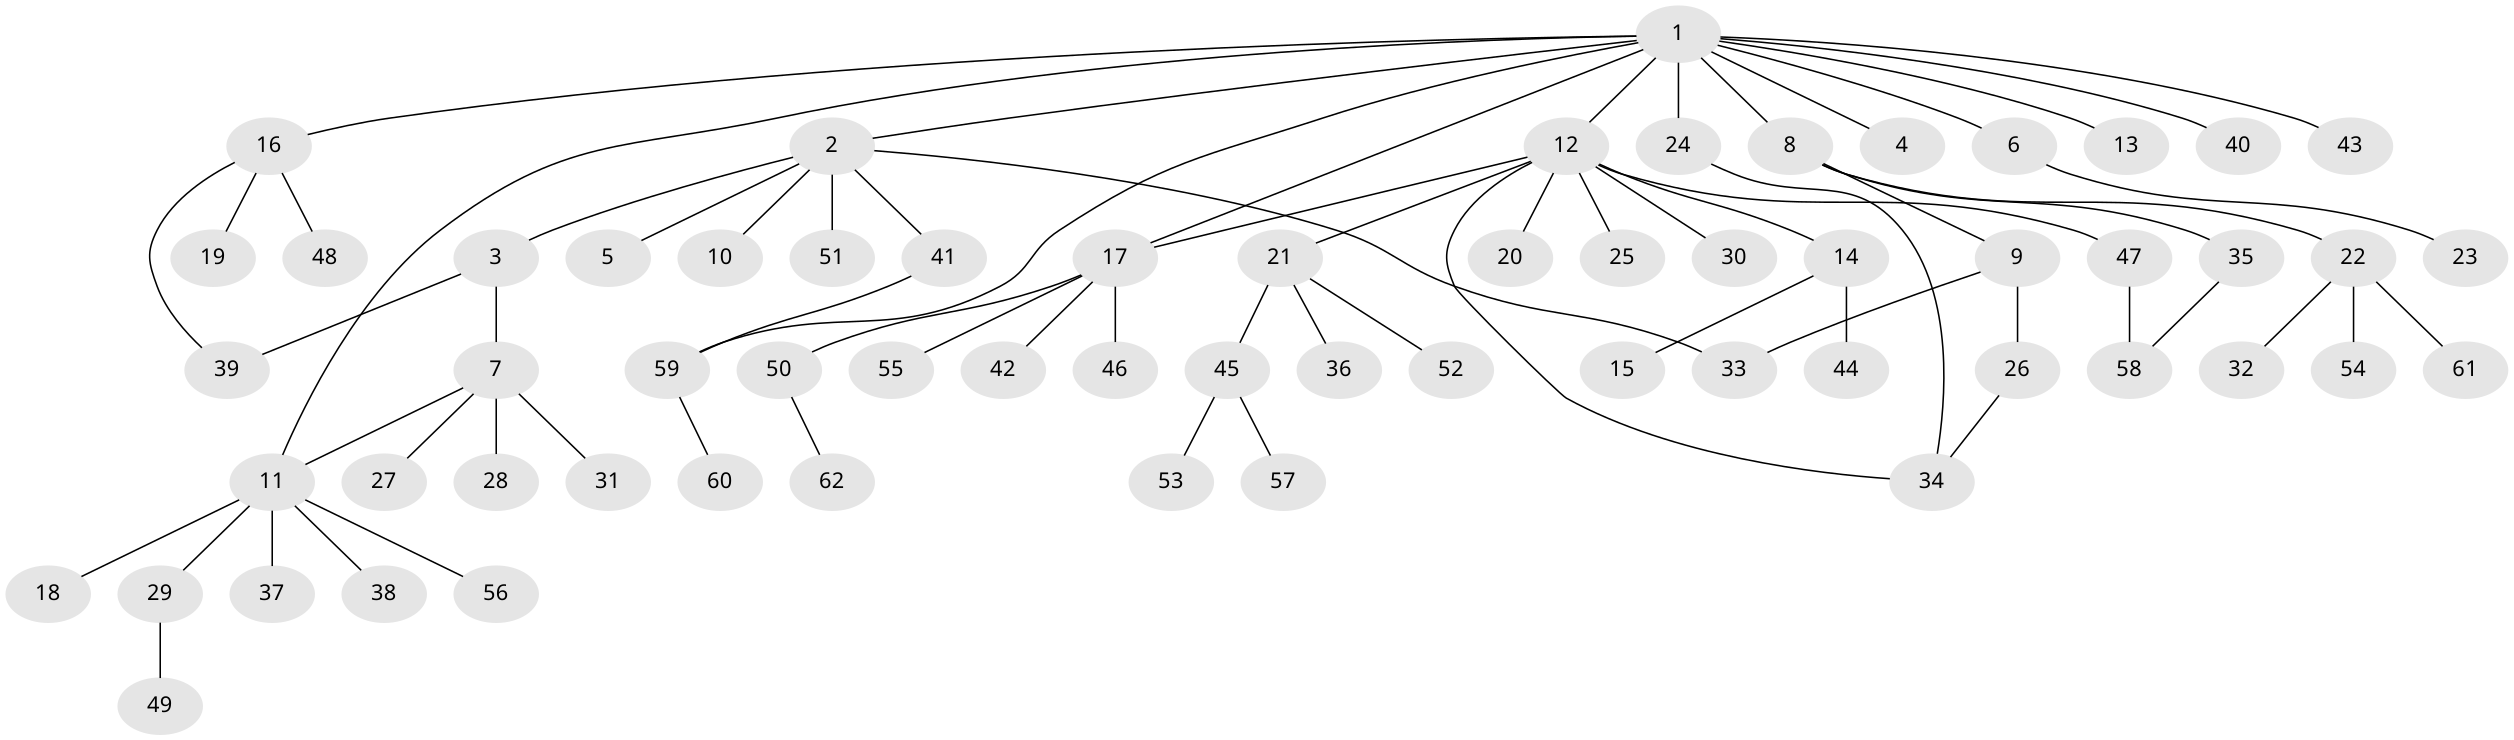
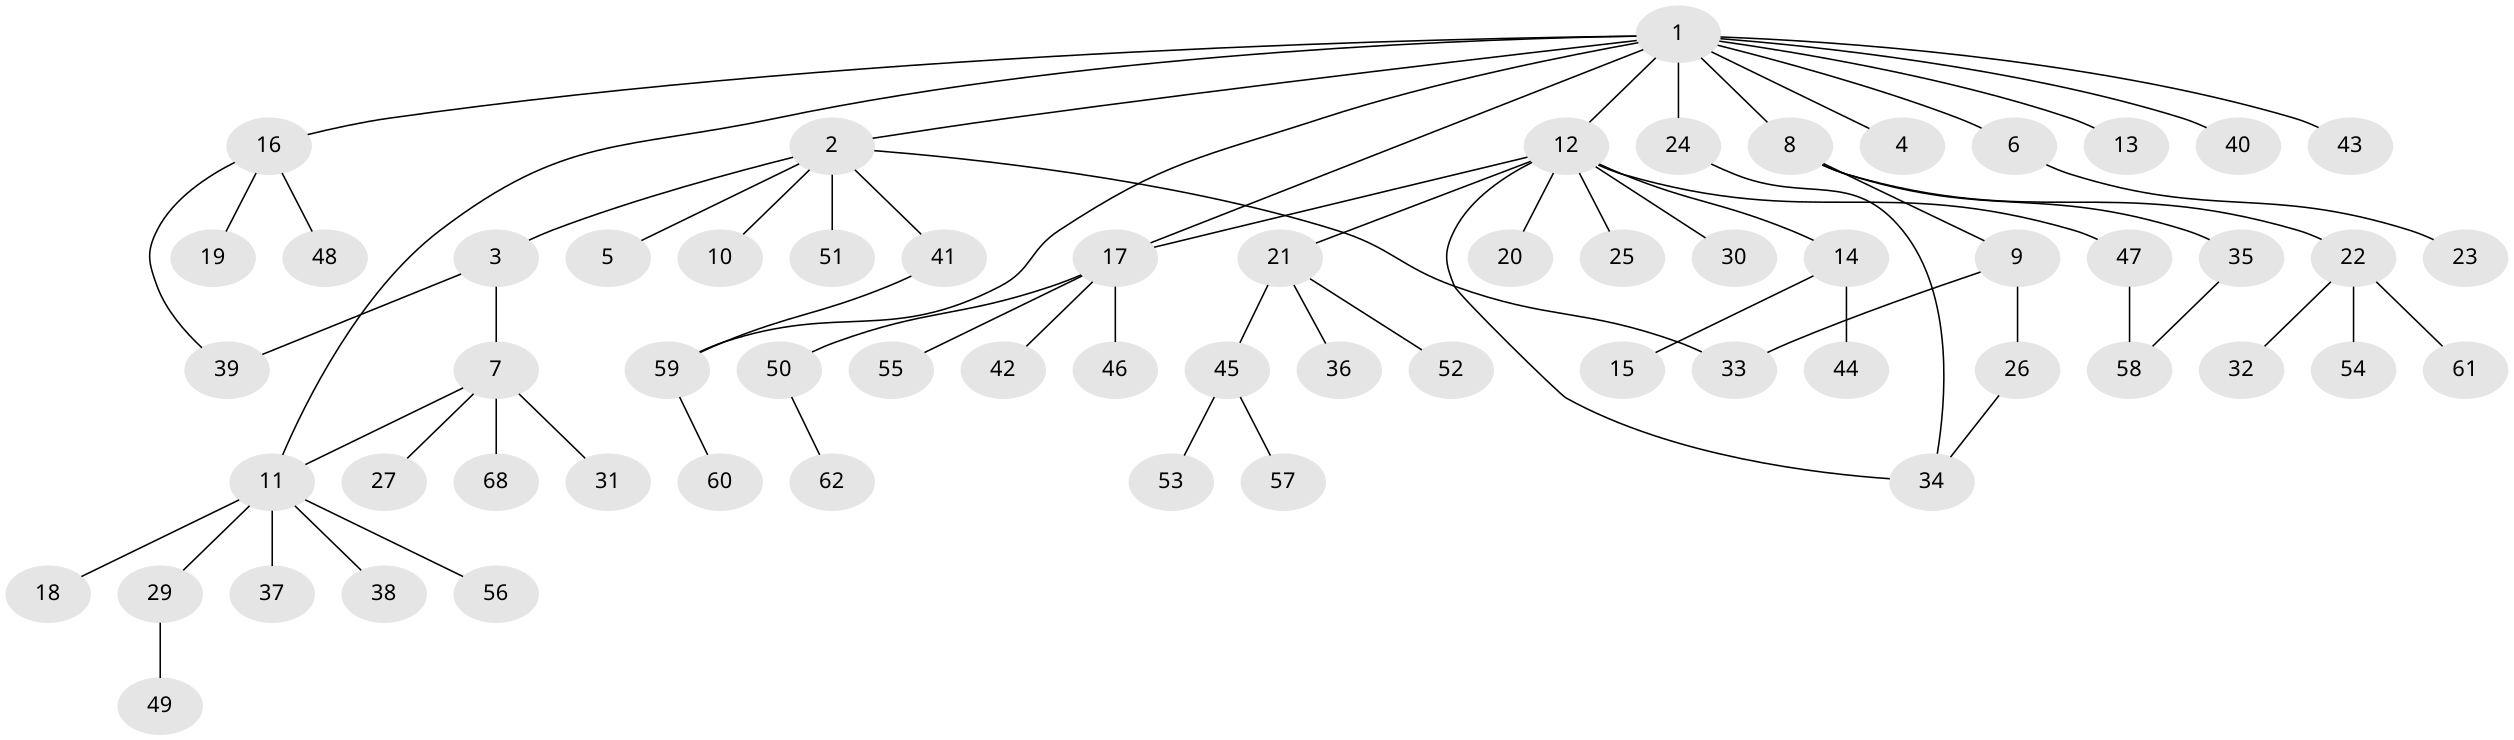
(496, 482) -> (496, 482)
